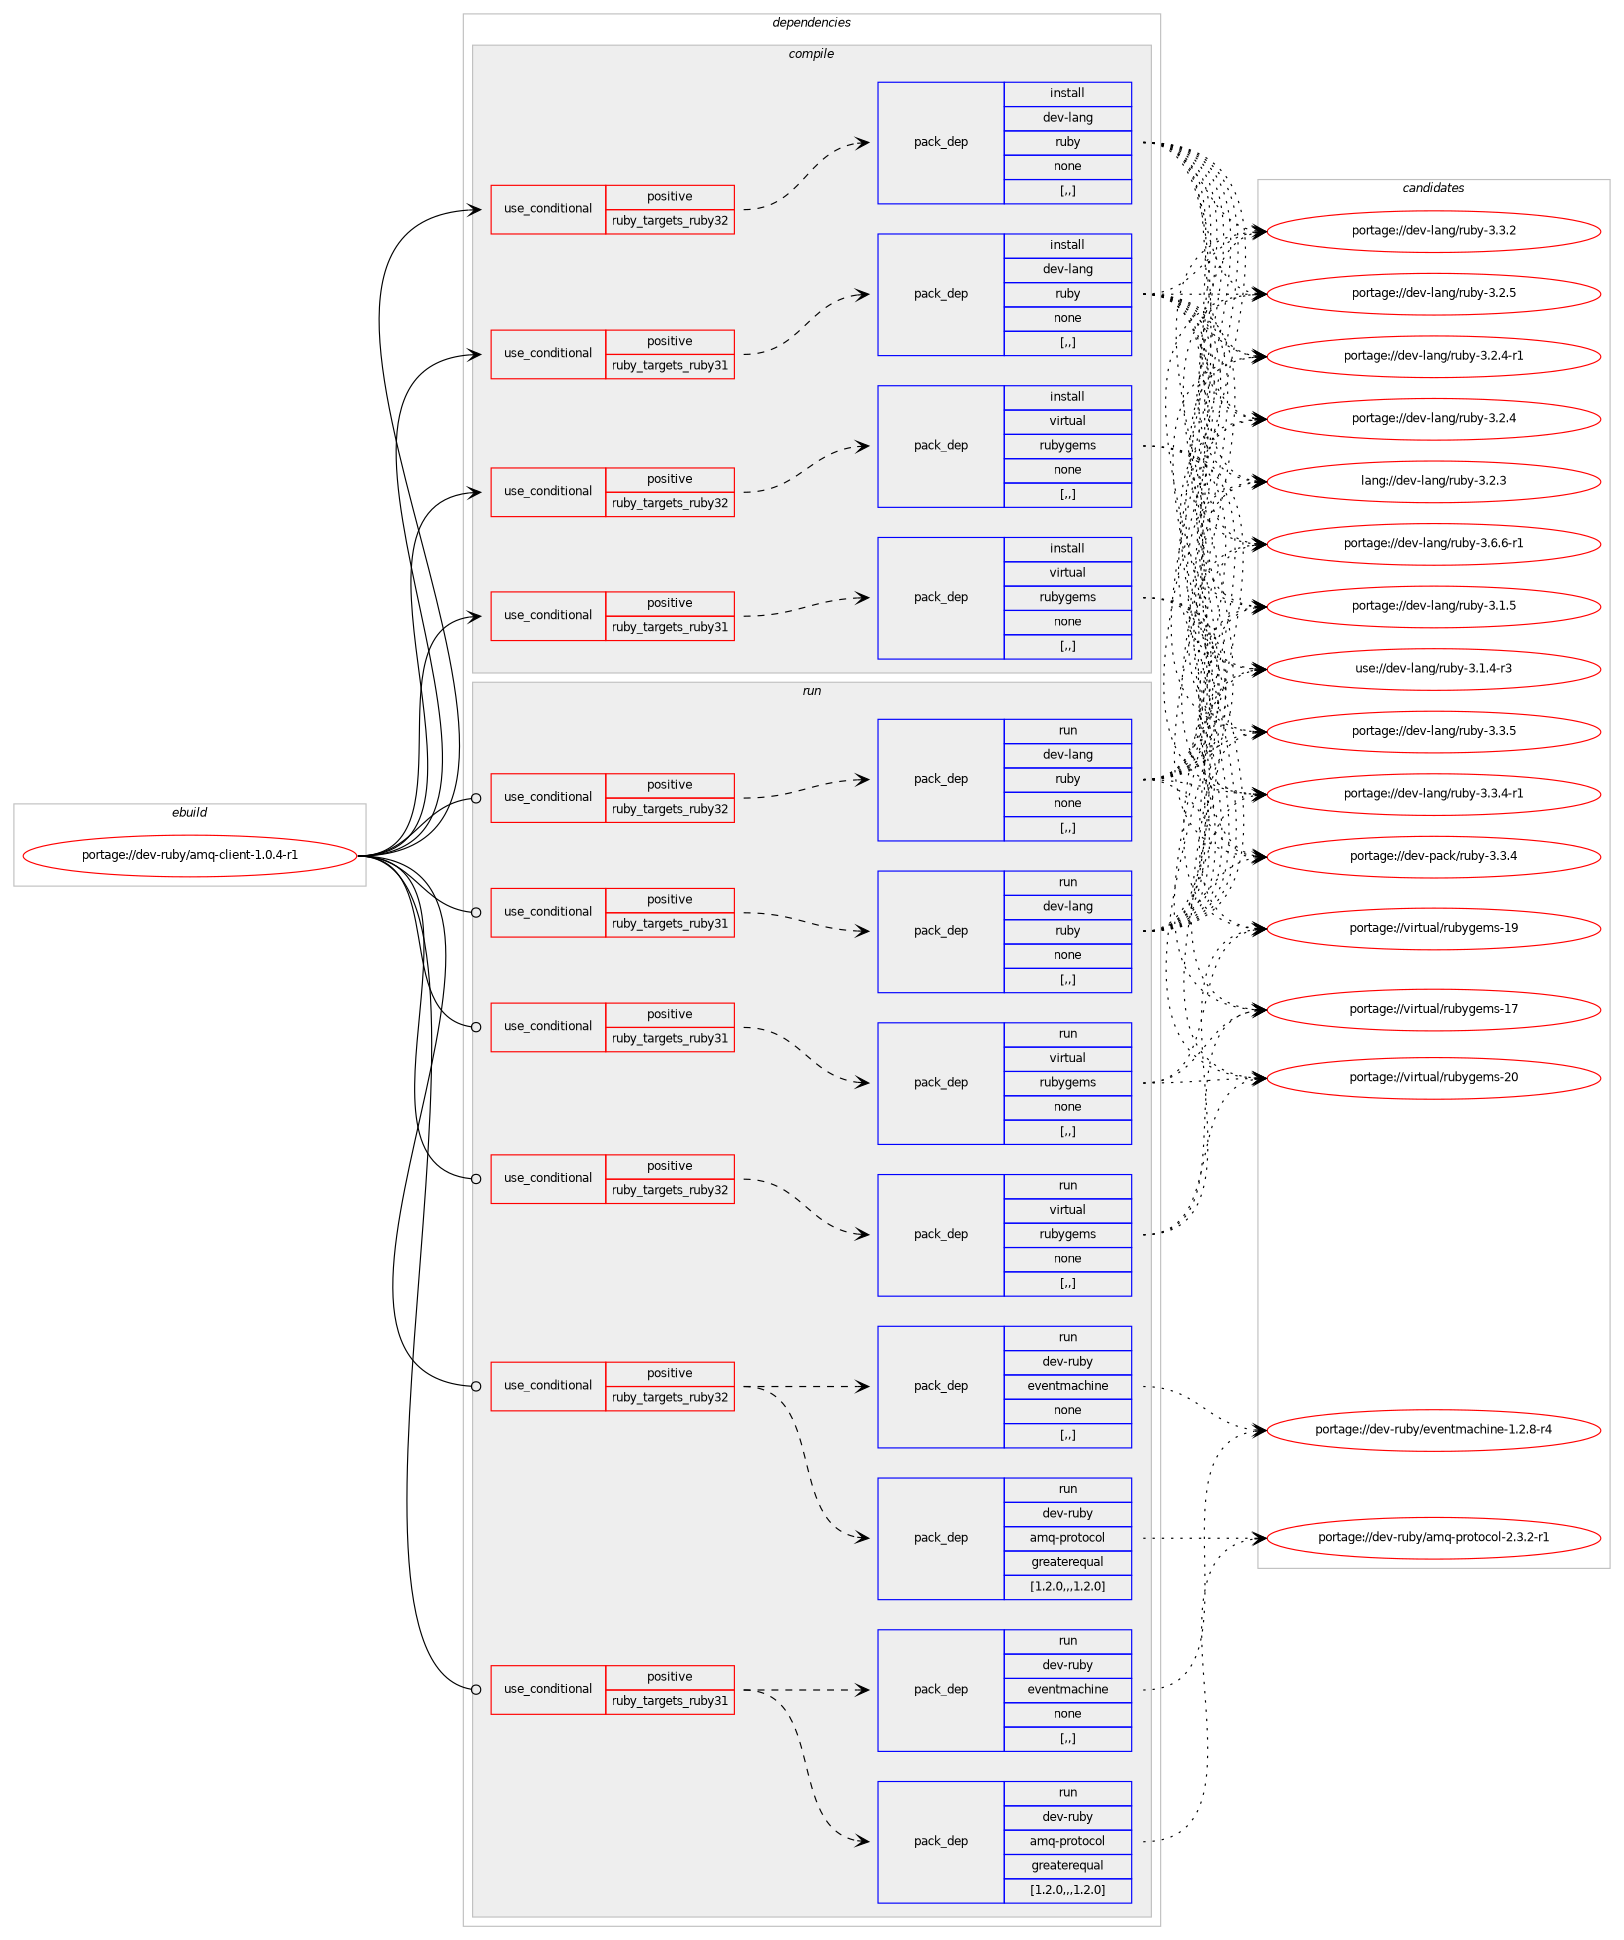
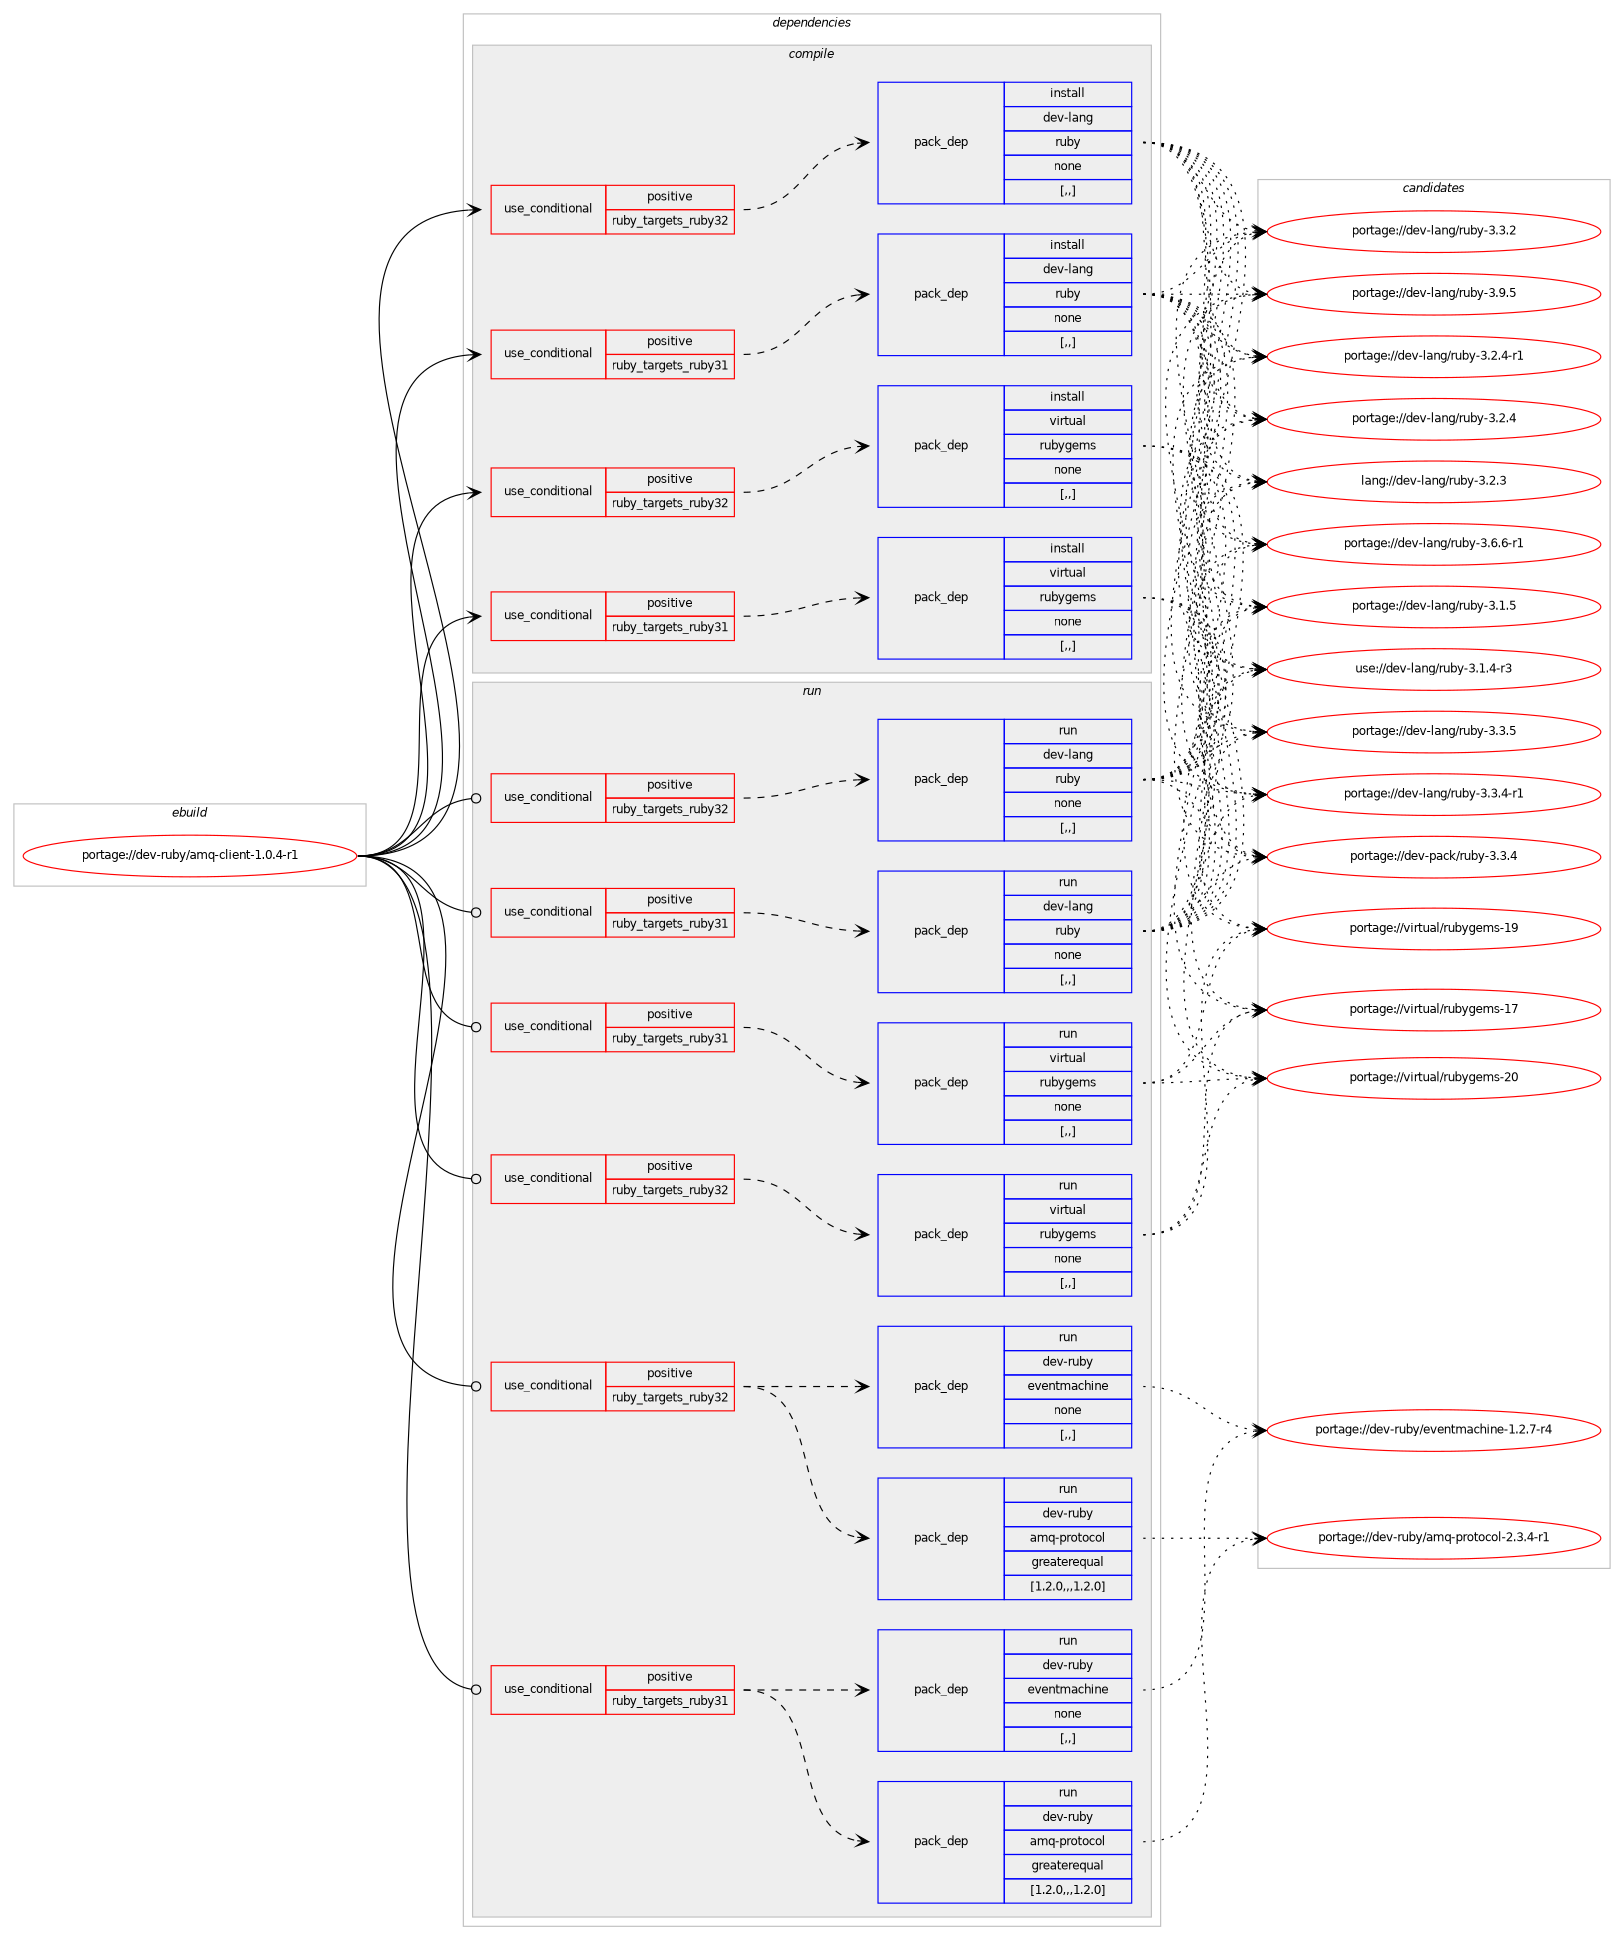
(1434, 294) -> (1434, 294)
(1434, 1431) -> (1434, 1431)
(1434, 1538) -> (1434, 1538)
